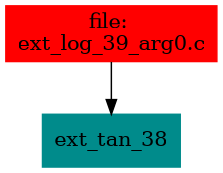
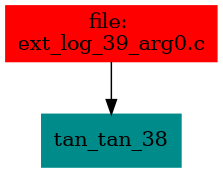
(111, 141) -> (111, 141)
